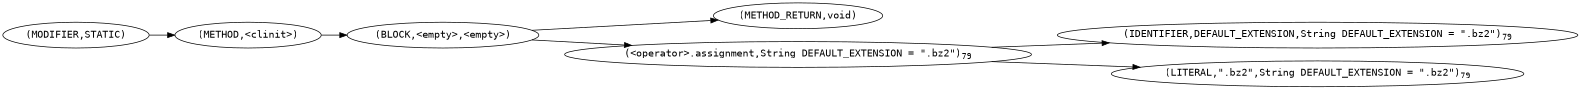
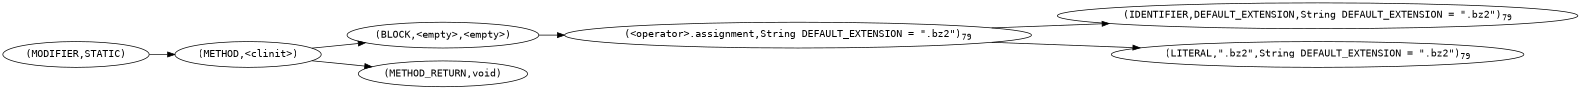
(621, 25) -> (338, 63)
